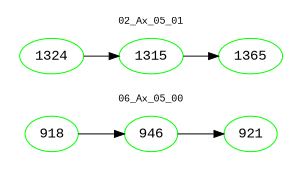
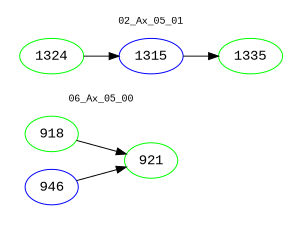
(151, 56) -> (151, 56)
(251, 56) -> (251, 56)
(96, 134) -> (97, 146)
(151, 134) -> (52, 187)
